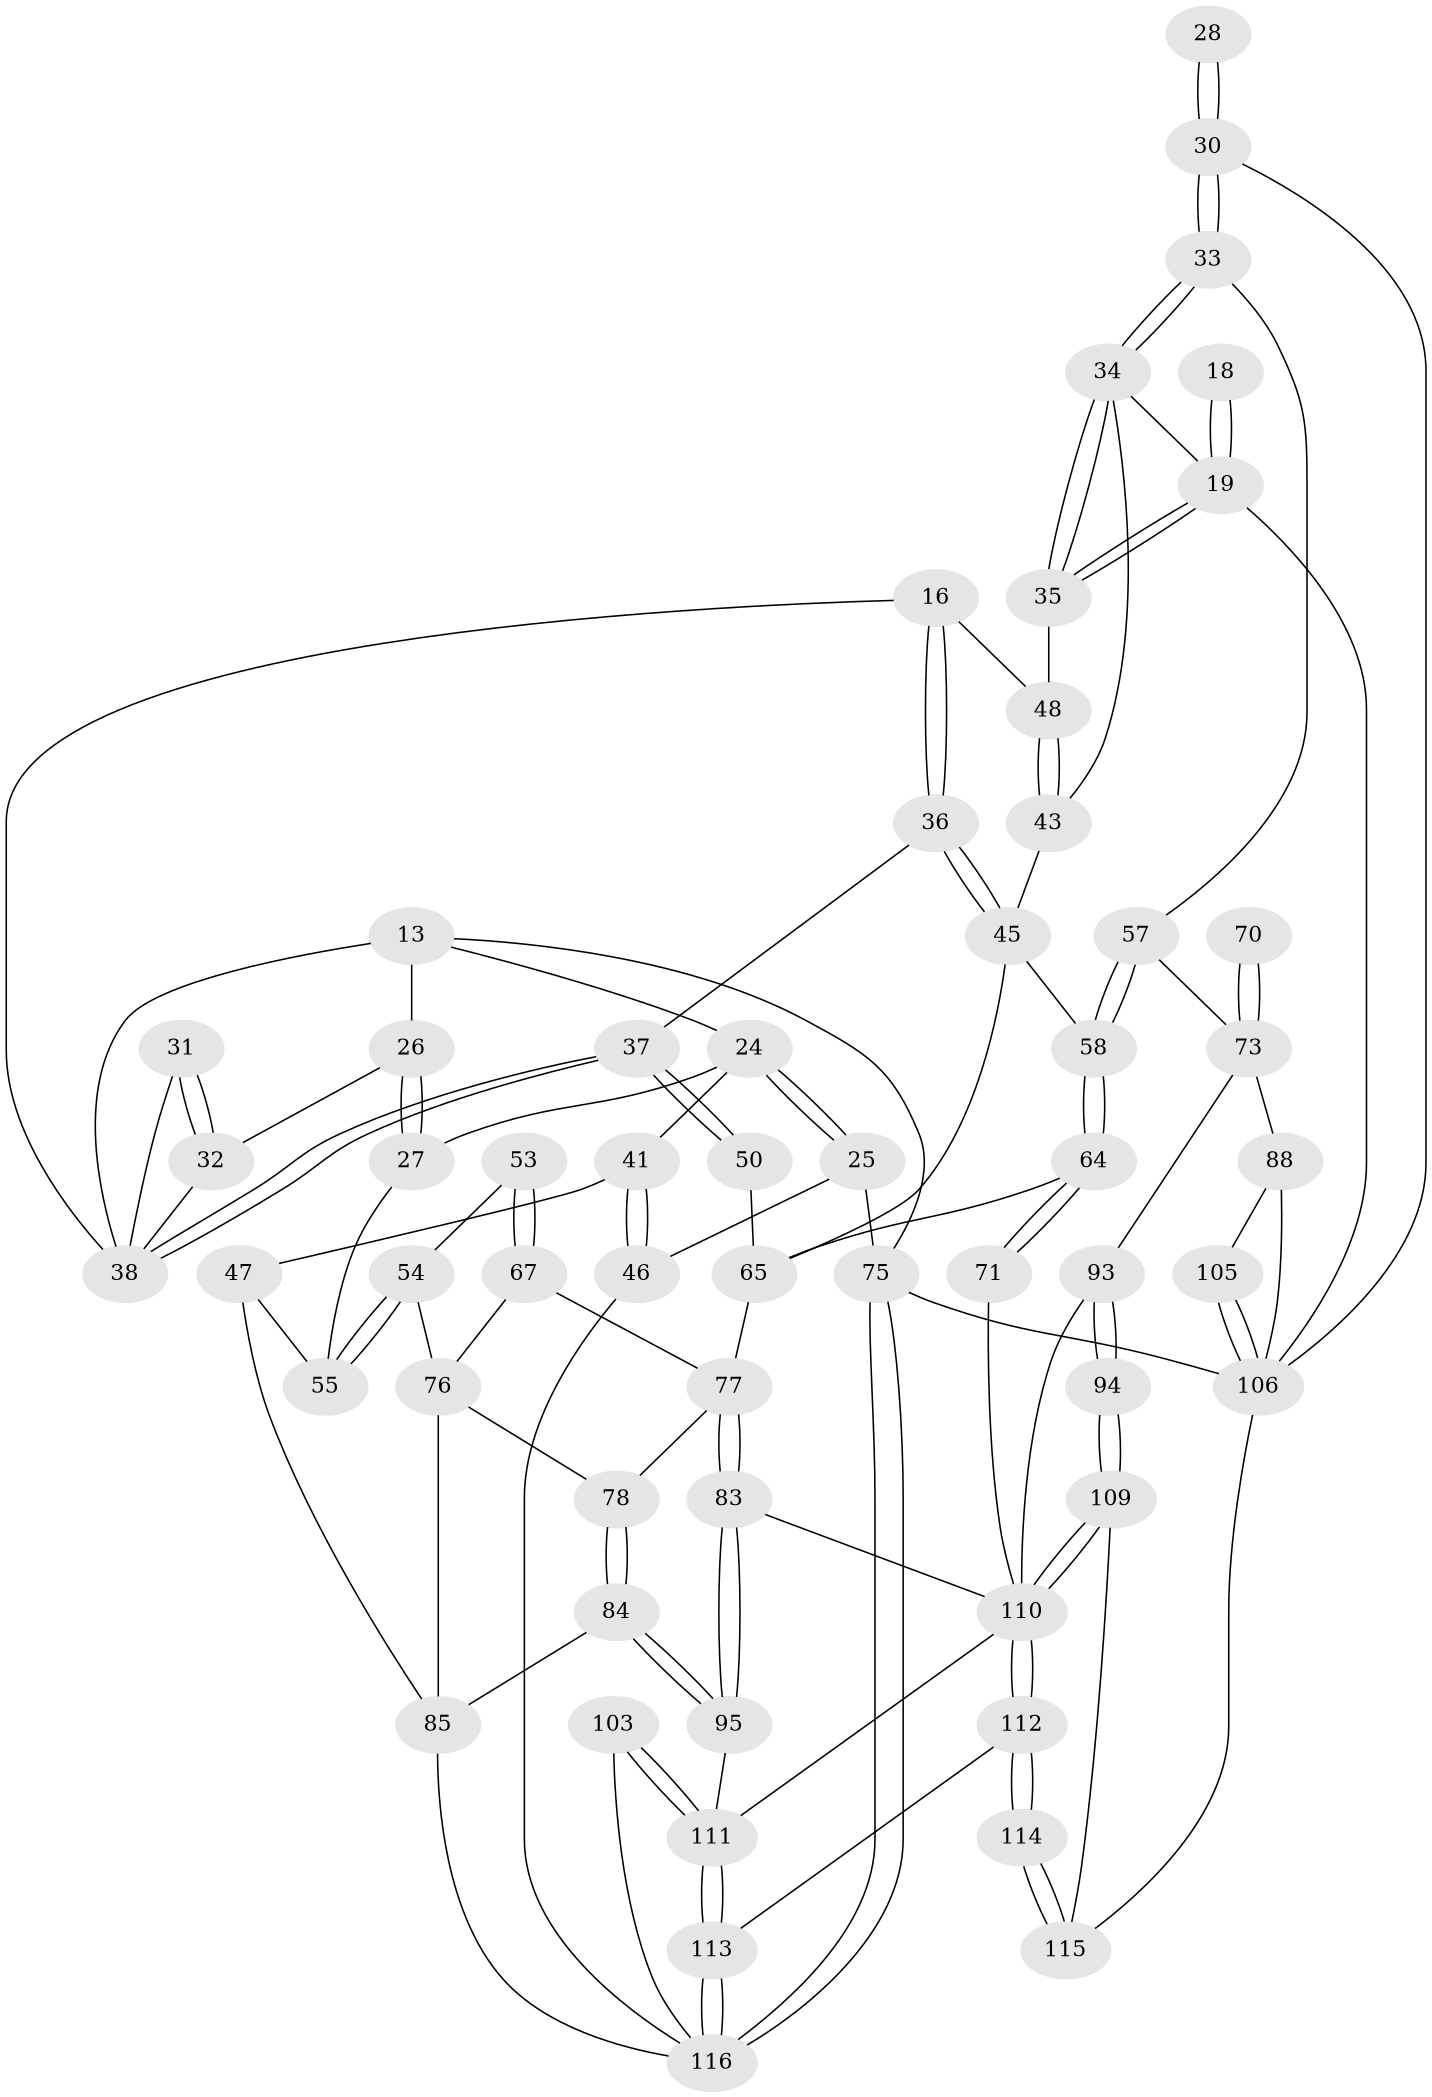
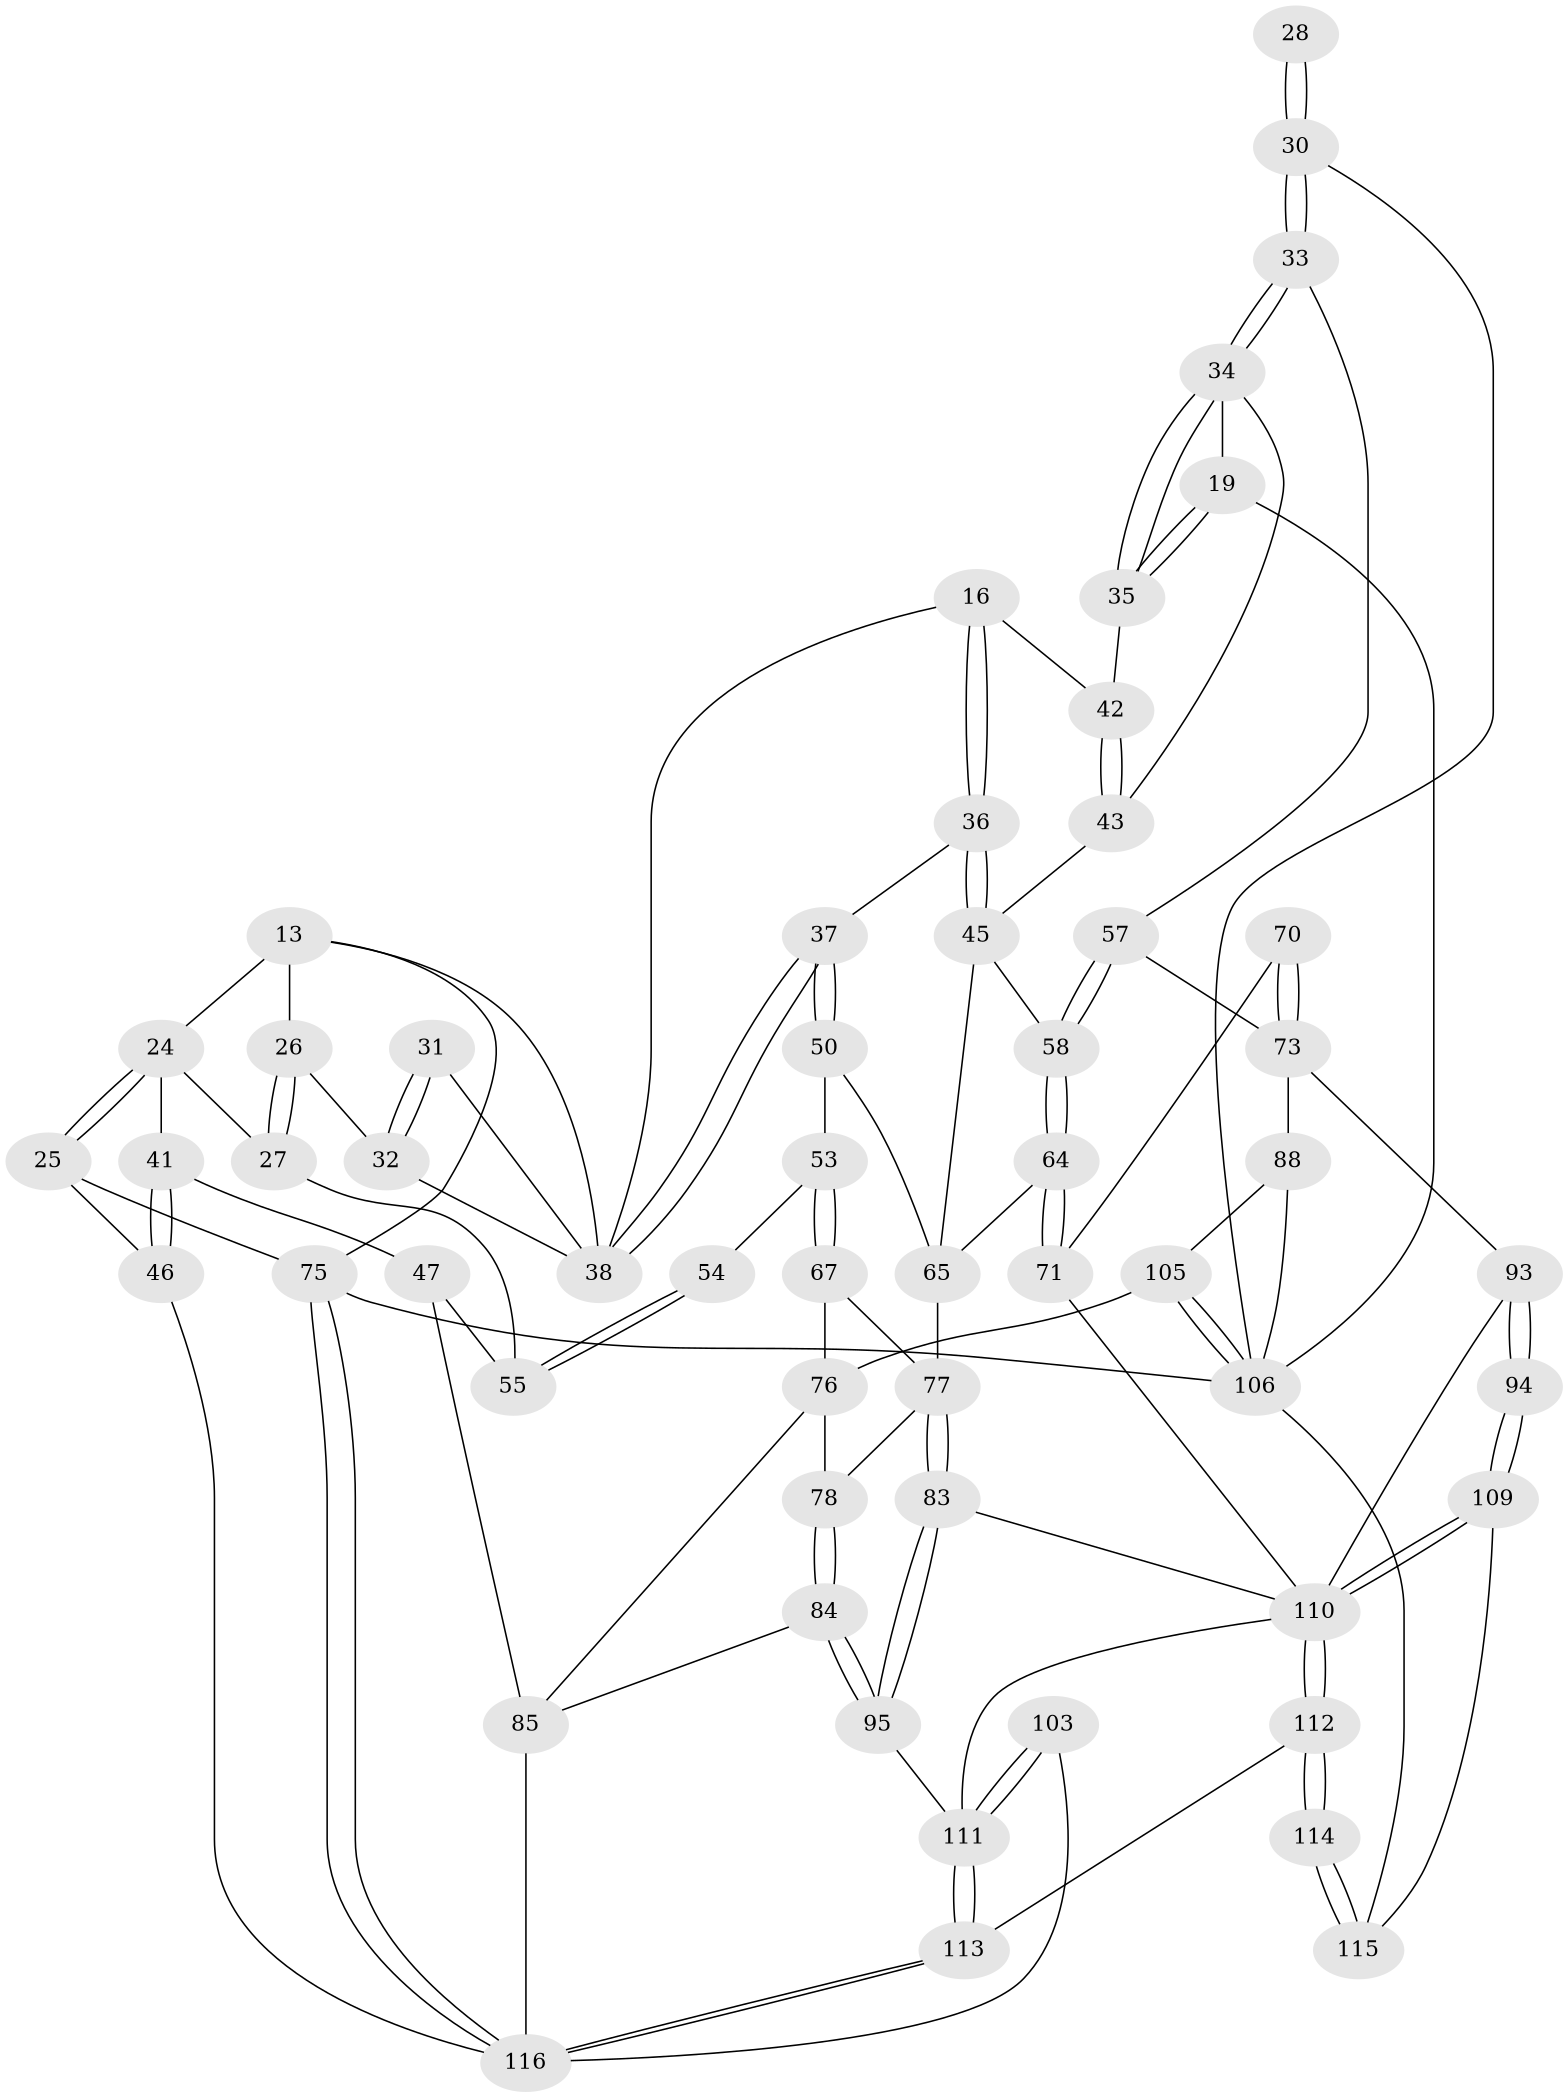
(1221, 373) -> none
(1049, 711) -> (1111, 711)
none -> (825, 1105)
none -> (1172, 1106)
(425, 1330) -> (994, 1330)
